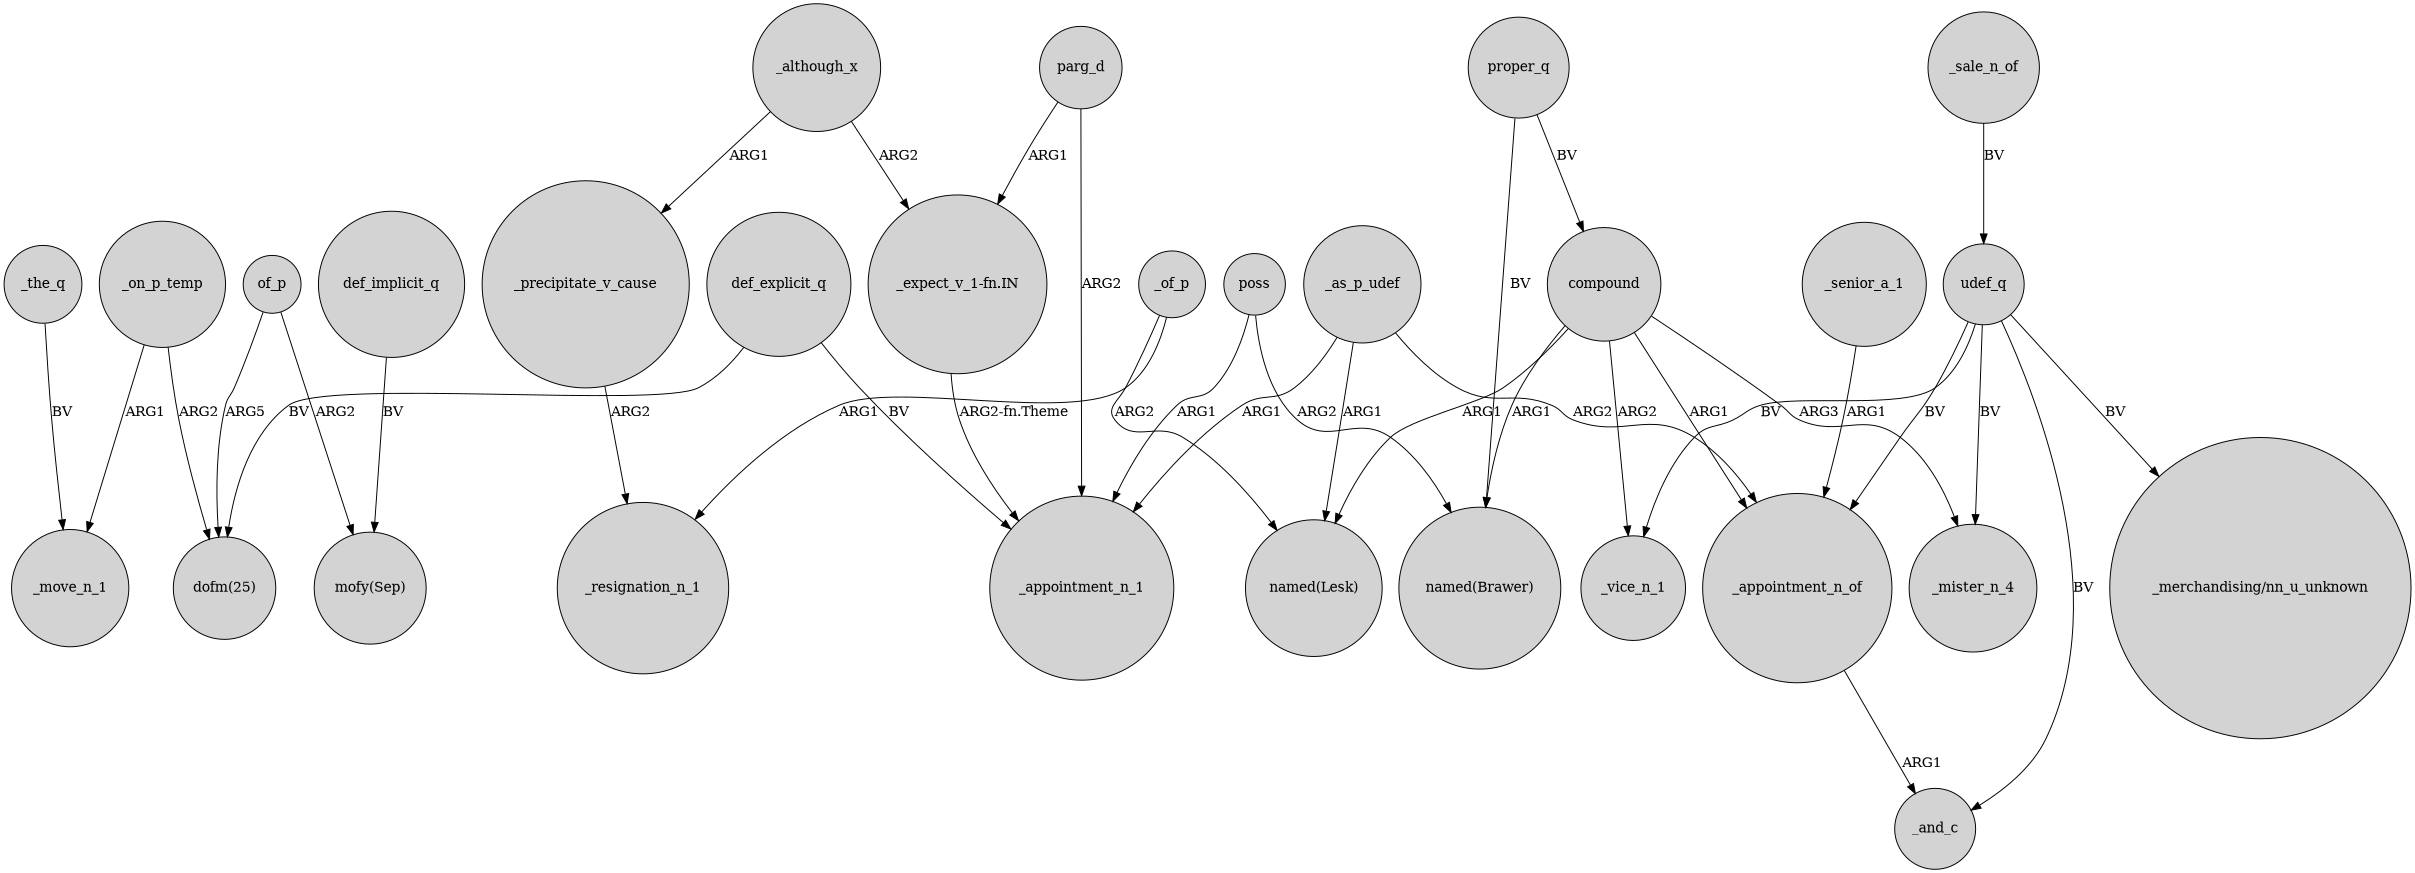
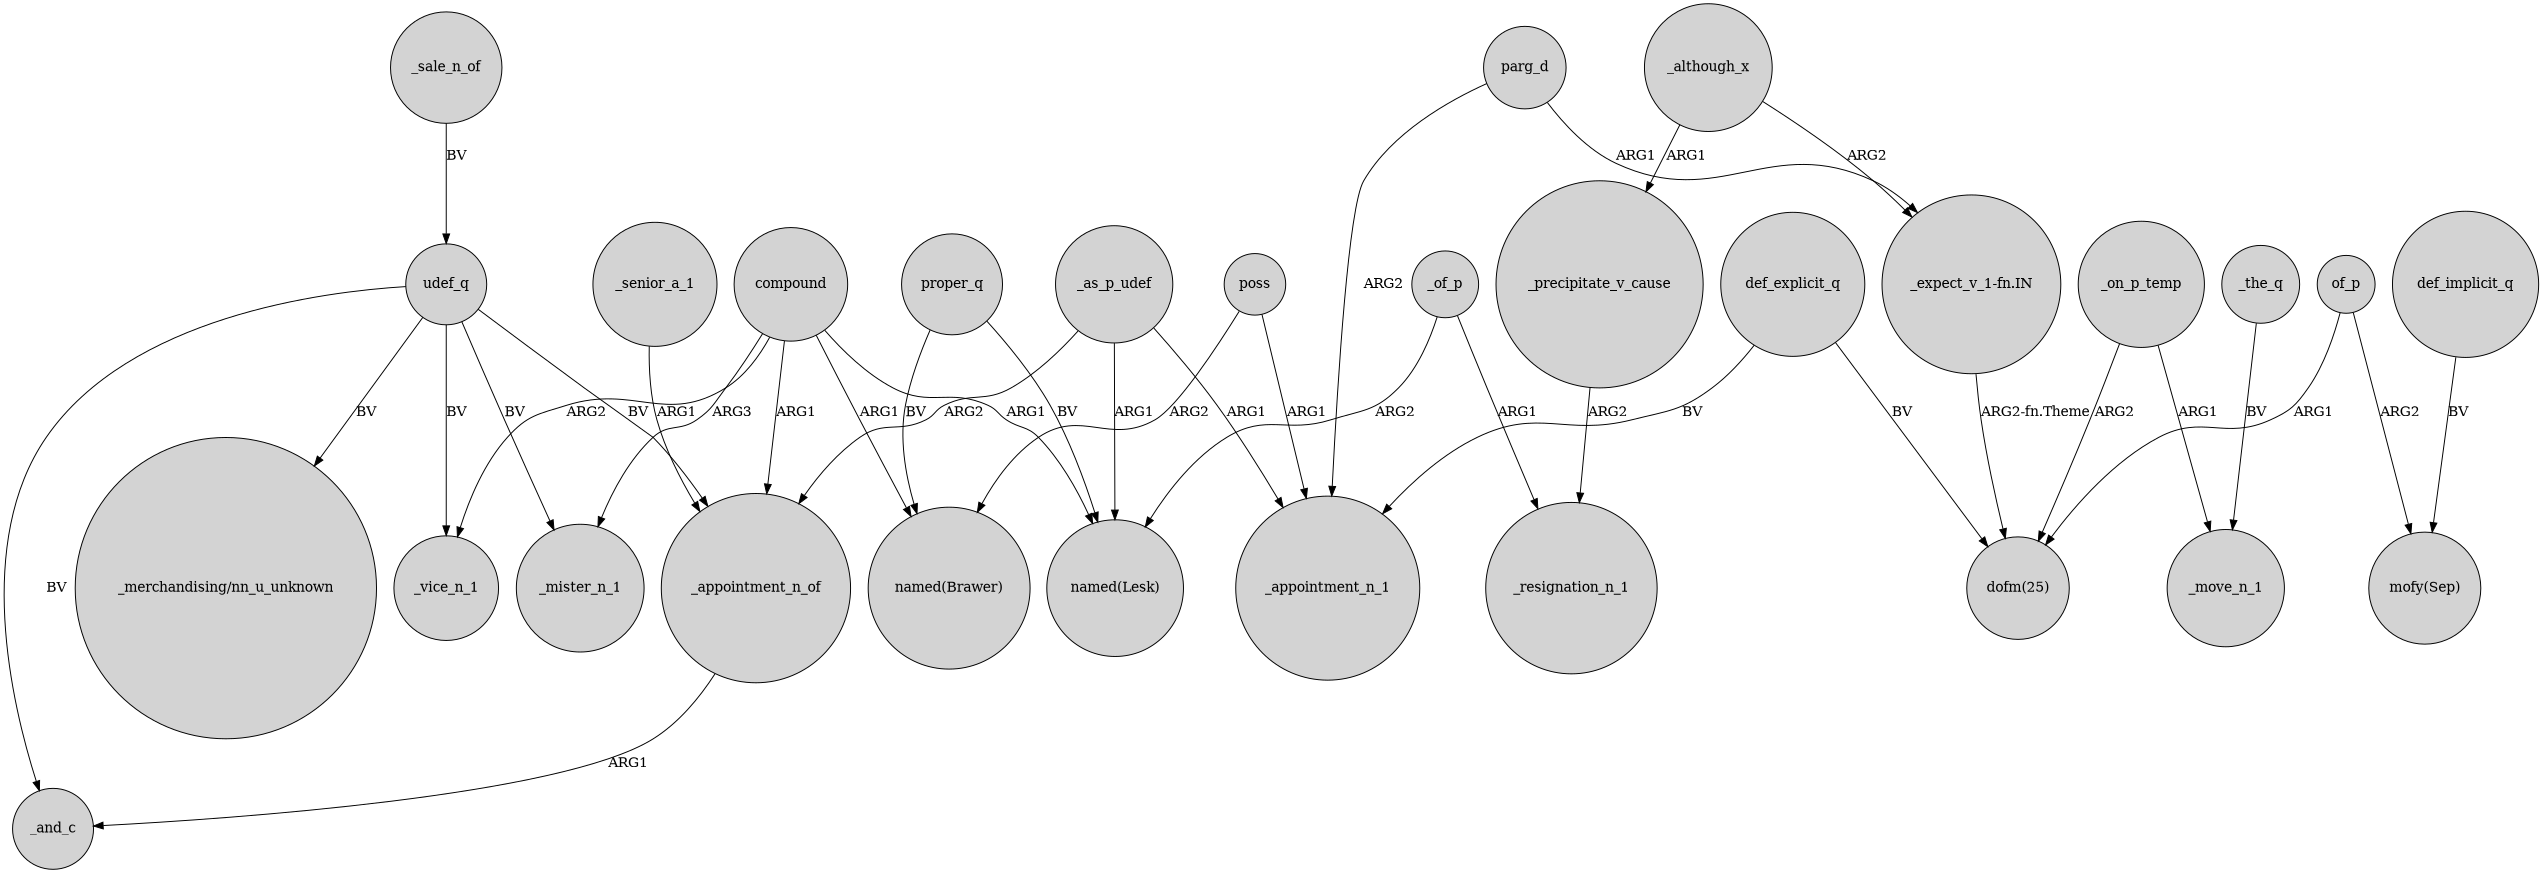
(1558, 168) -> (1053, 410)
(245, 413) -> (2314, 413)
(971, 448) -> (1986, 452)
(1973, 588) -> (580, 588)
